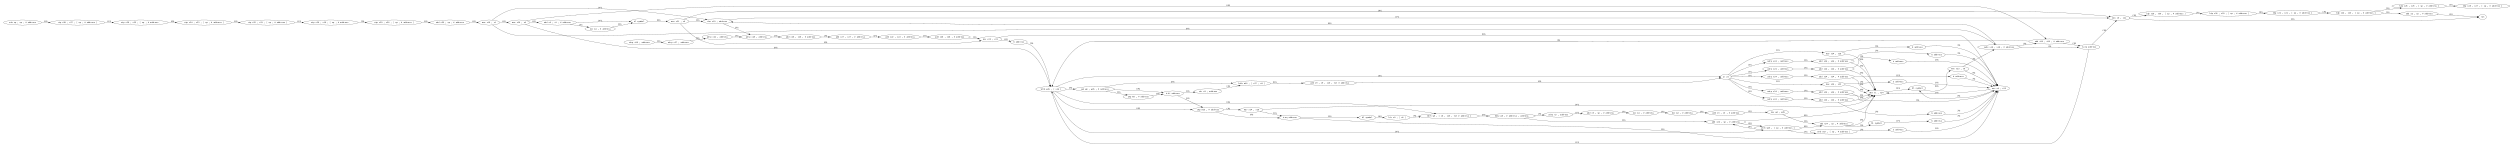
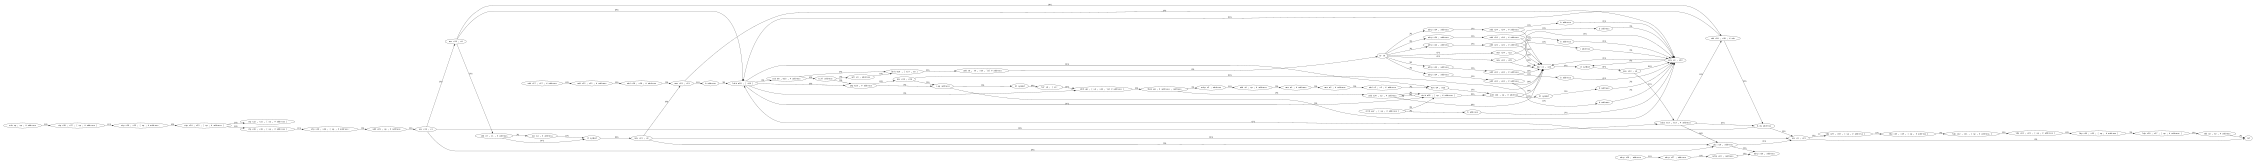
(2391, 13) -> (2193, 134)
(298, 23) -> (235, 127)
(801, 37) -> none
(2049, 42) -> (1723, 38)
(1387, 77) -> (1086, 65)
(1138, 97) -> none
(1801, 133) -> (1419, 106)
